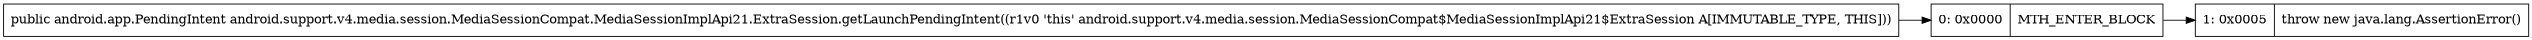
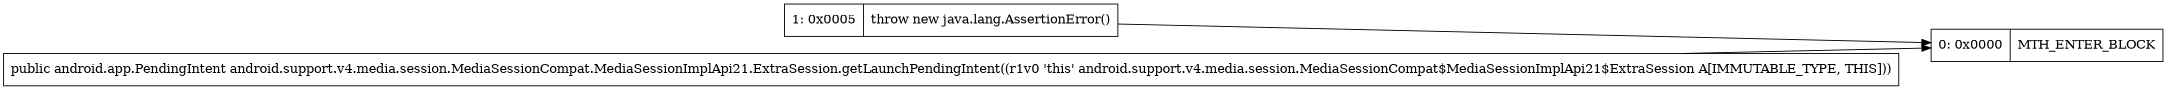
(2175, 20) -> (1520, 33)
